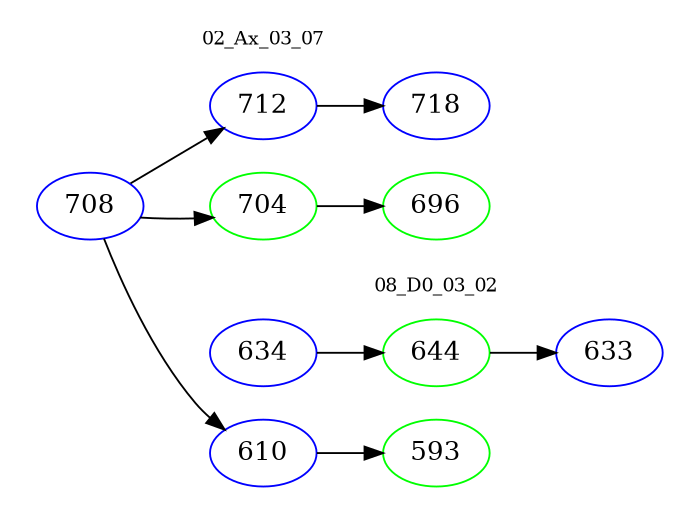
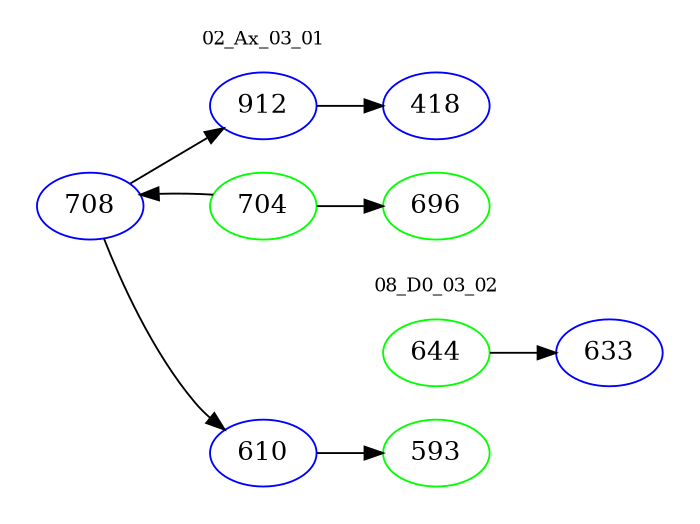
(263, 40) -> (263, 40)
(263, 106) -> (263, 106)
(436, 106) -> (436, 106)
(167, 219) -> (186, 194)
(263, 353) -> none
